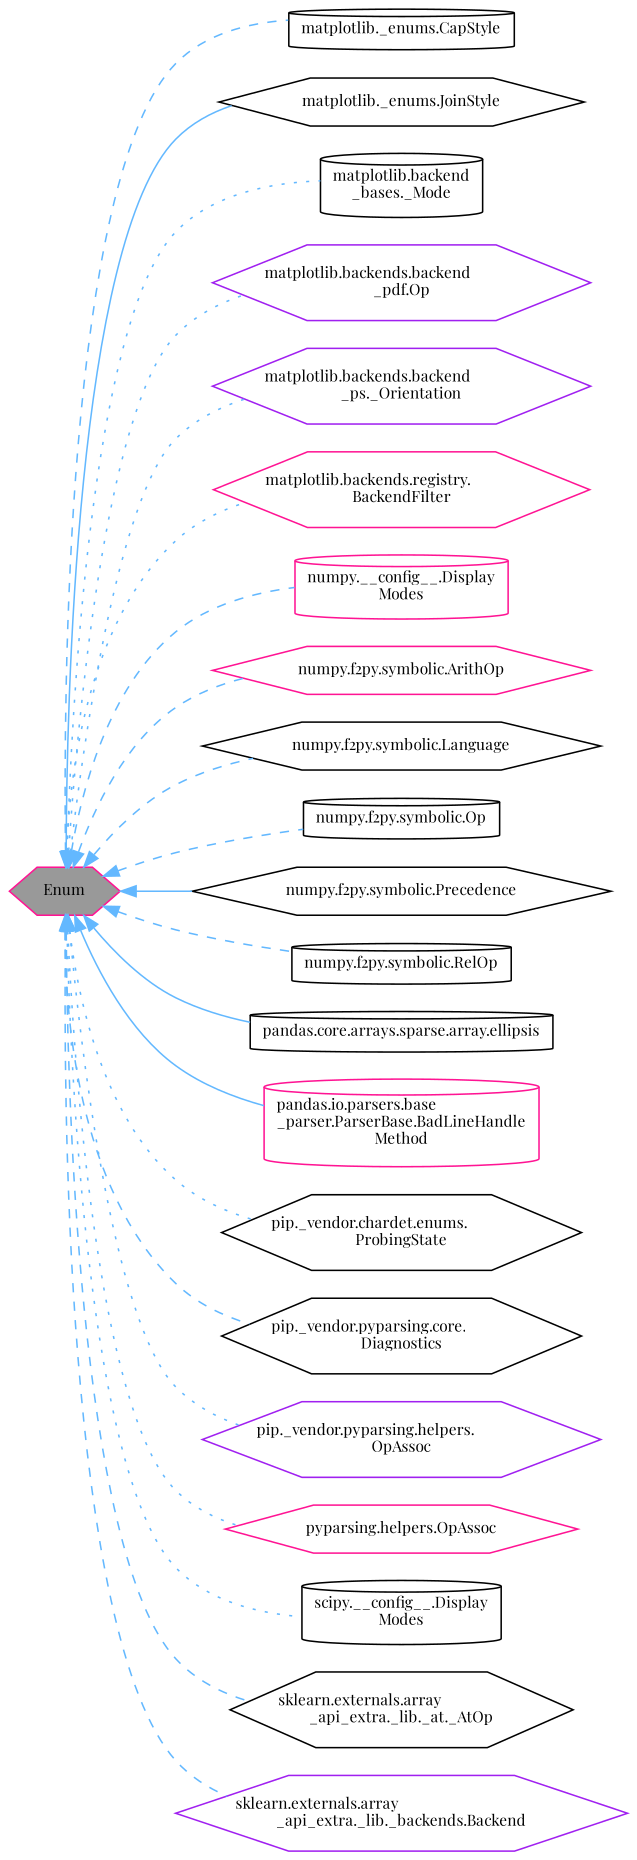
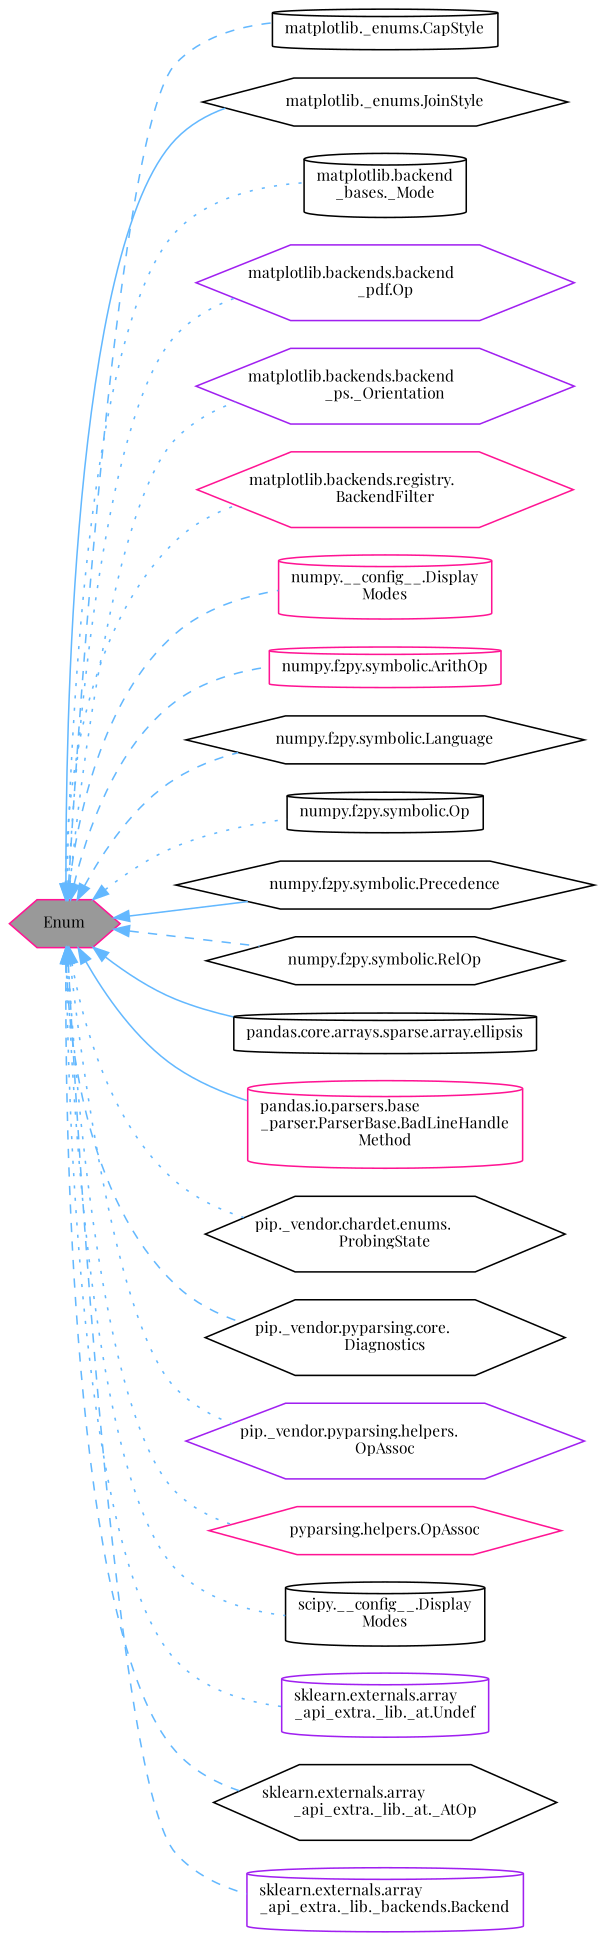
(402, 670) -> (385, 667)
(209, 845) -> (191, 841)
(402, 964) -> (385, 961)
none -> (385, 1705)
(402, 1813) -> (385, 1900)
